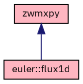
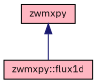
(41, 70) -> (48, 70)
